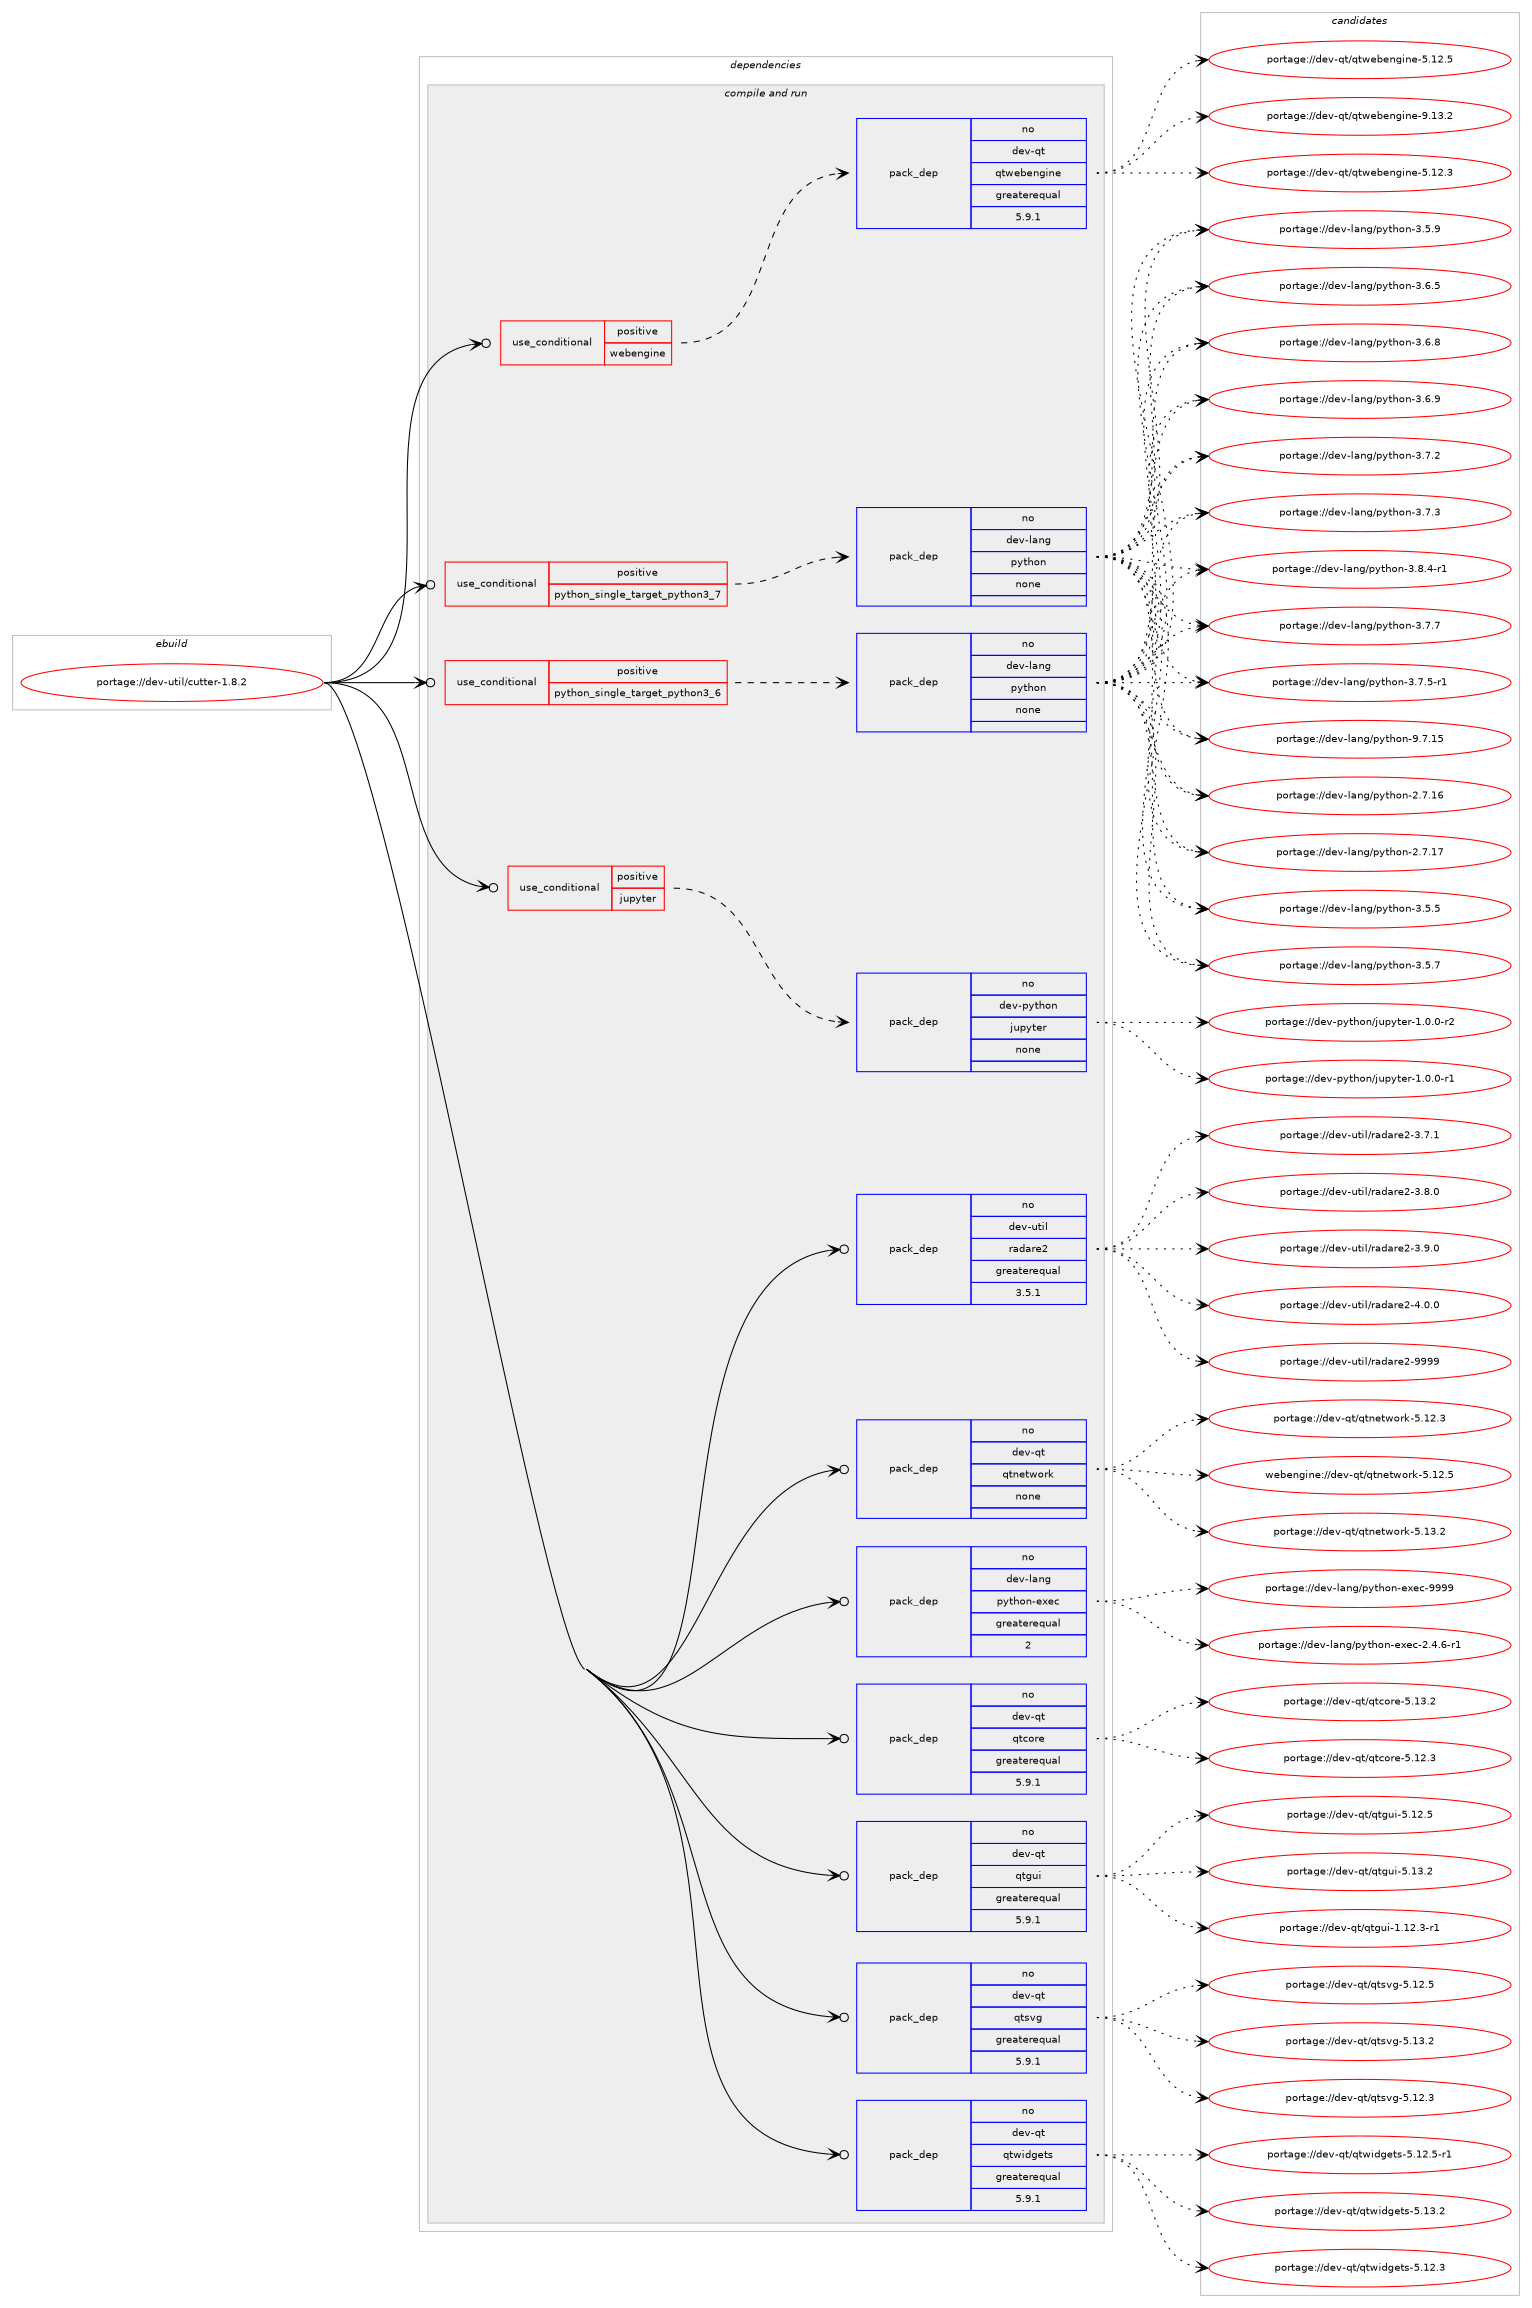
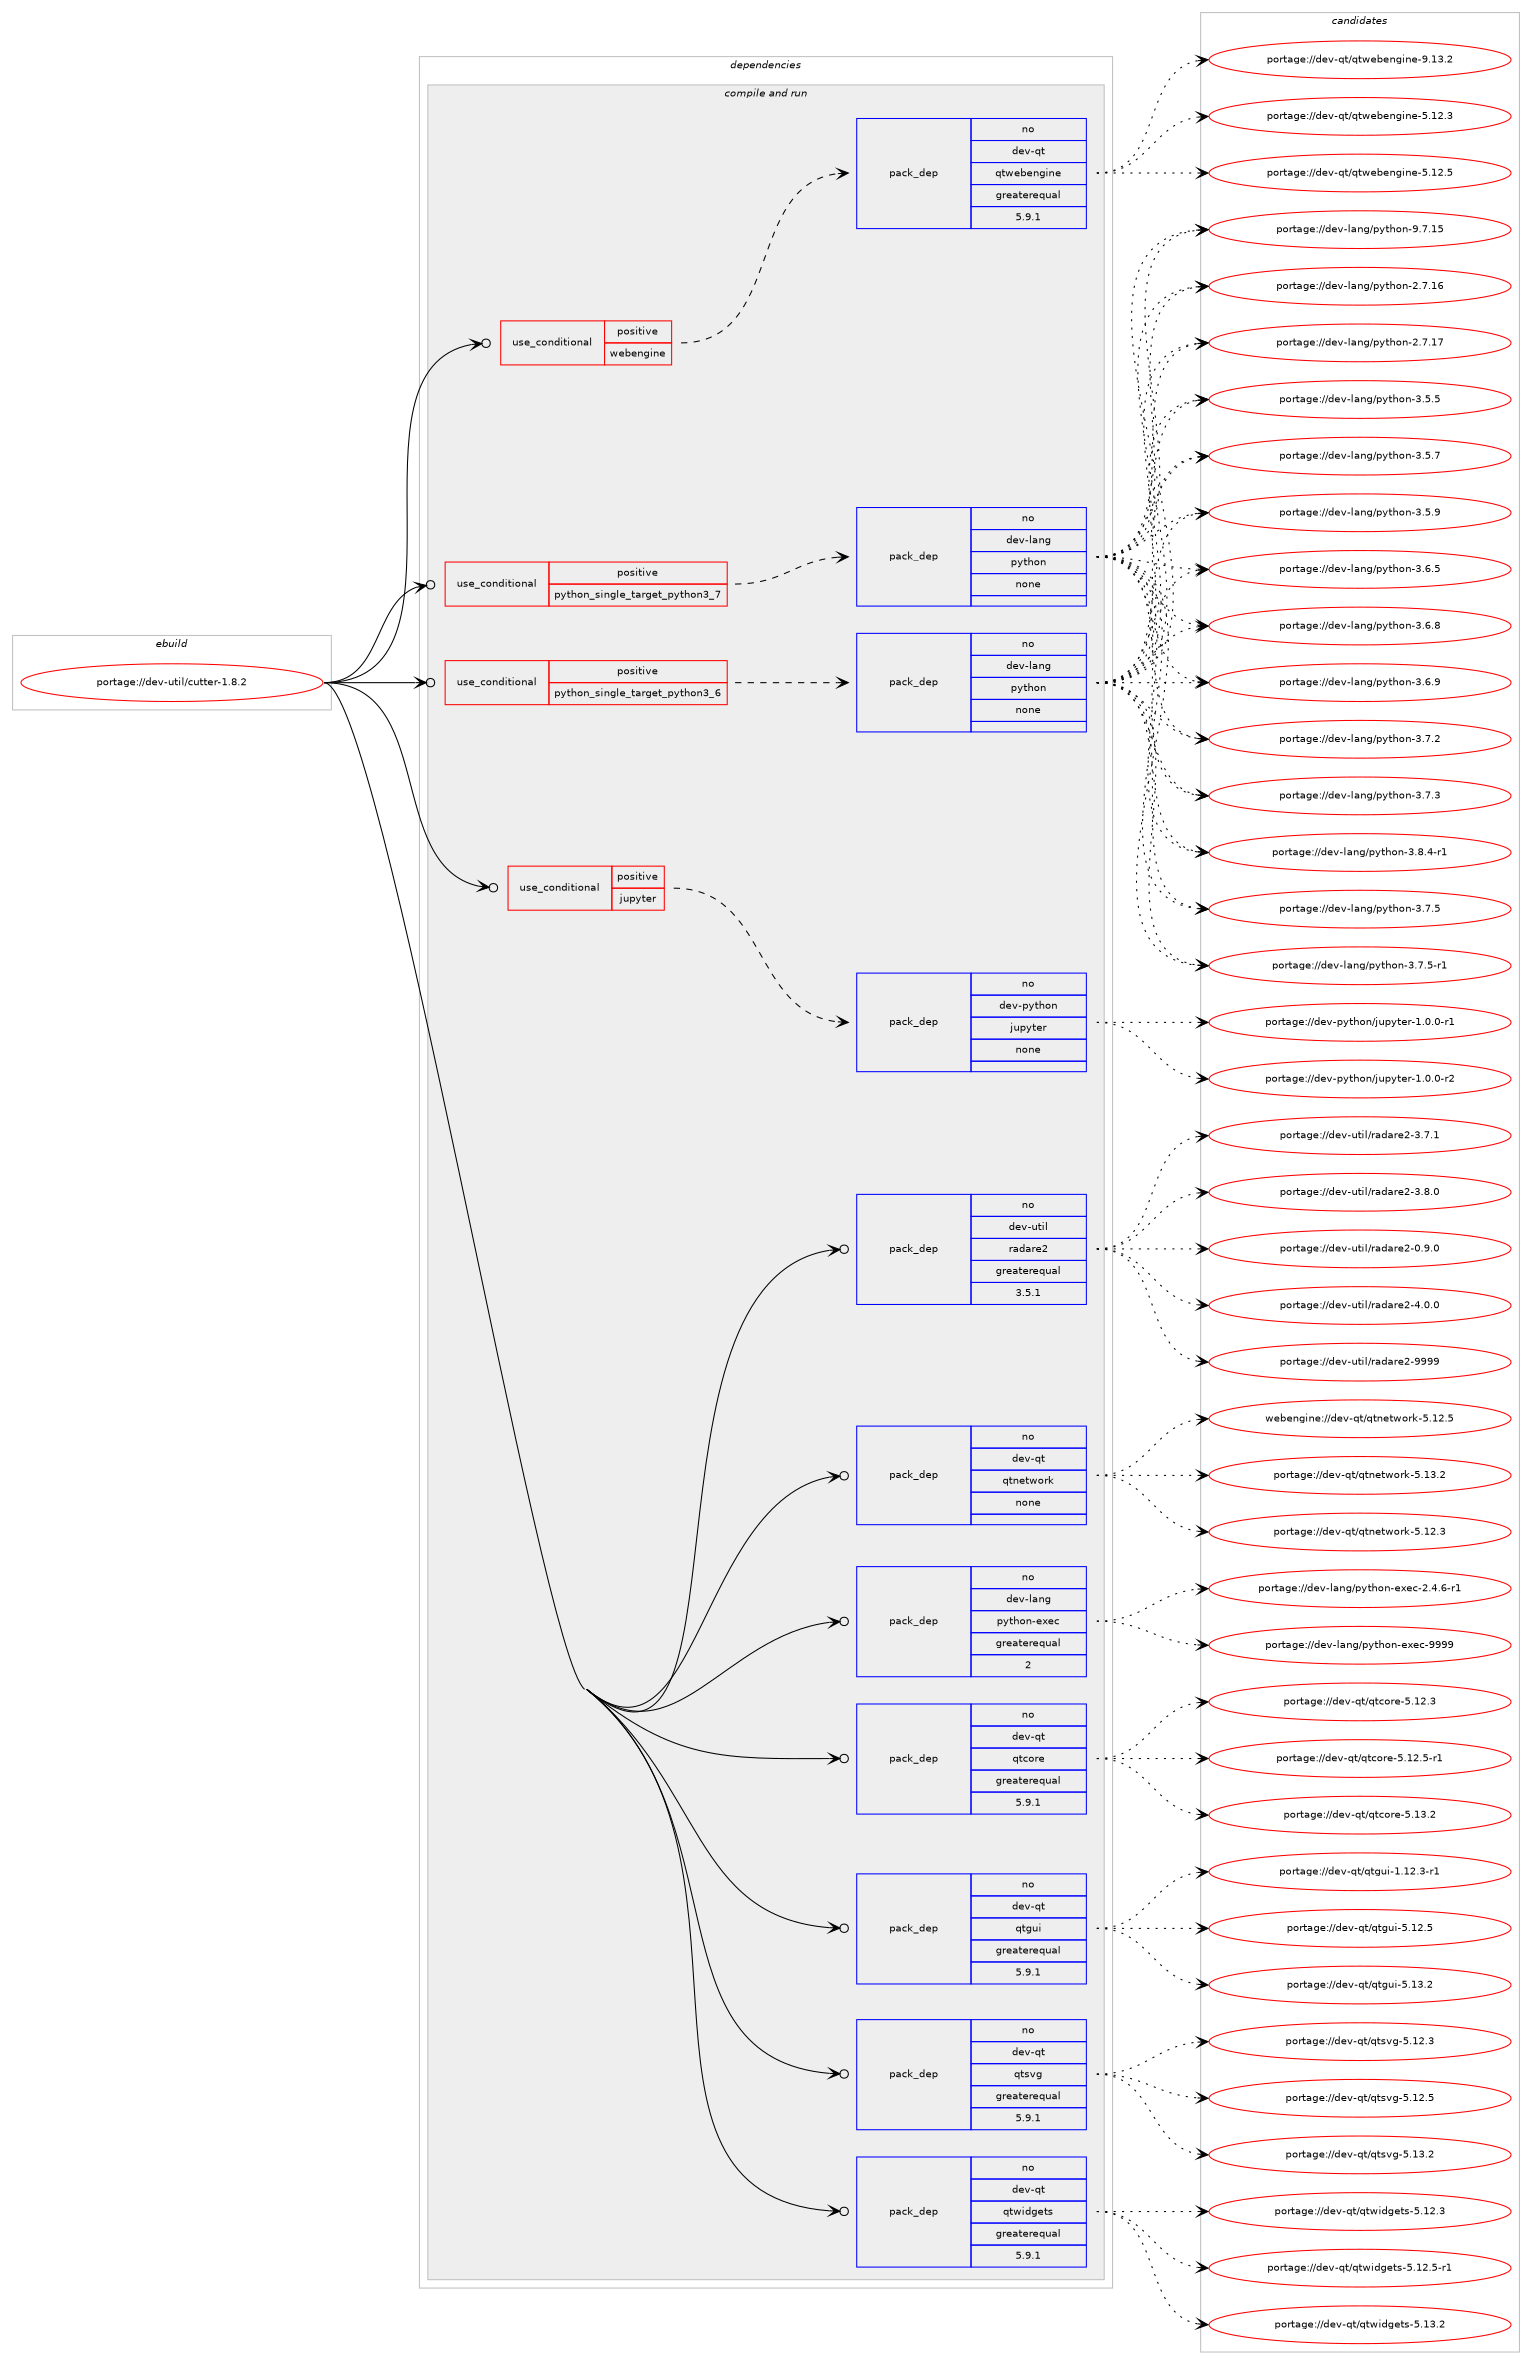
(1360, 626) -> (1360, 909)
(1360, 1249) -> (1360, 1249)
none -> (1360, 1759)
